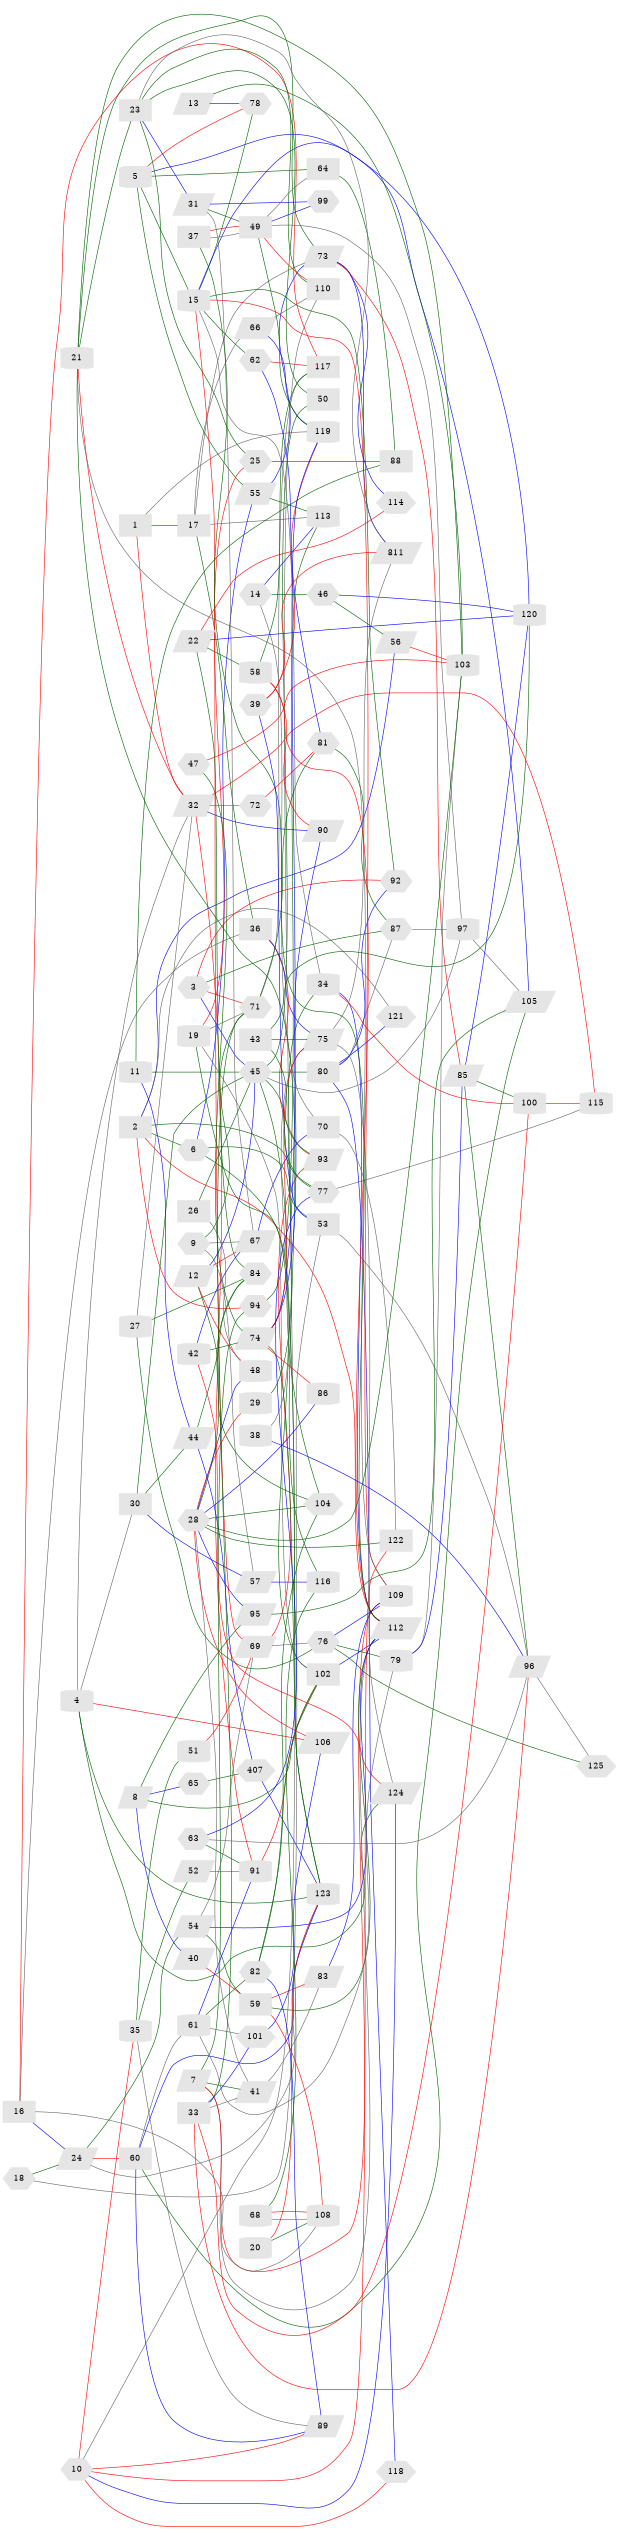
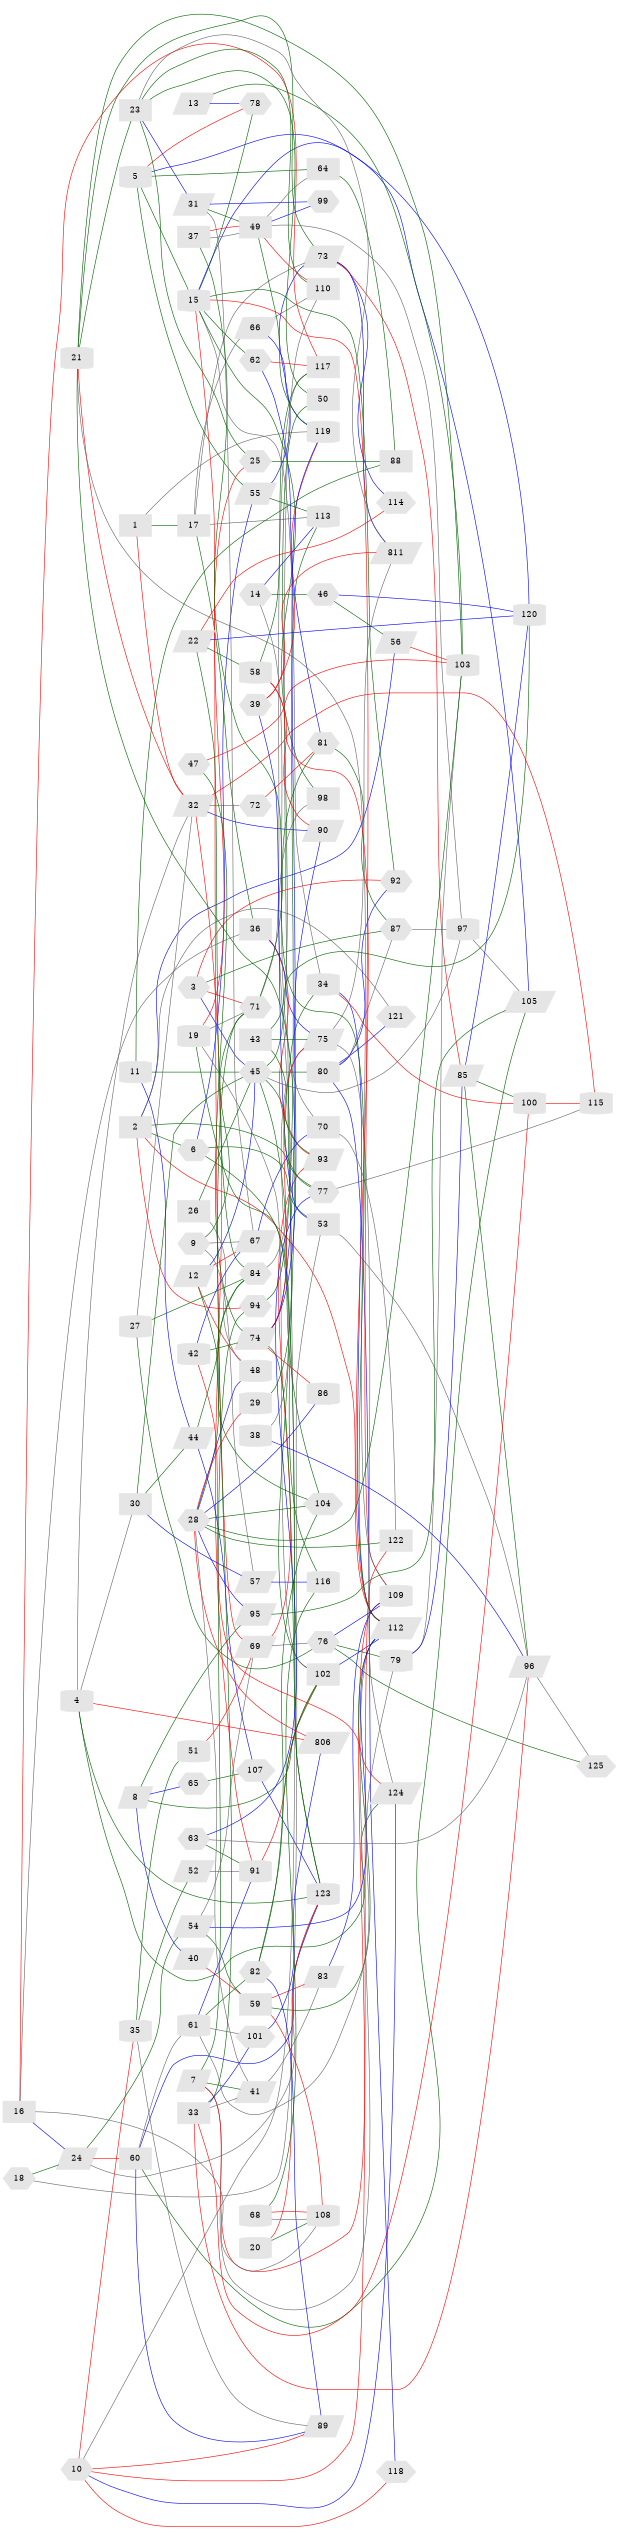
none -> (323, 798)
(323, 1743) -> (323, 1743)
(255, 1770) -> (255, 1770)
